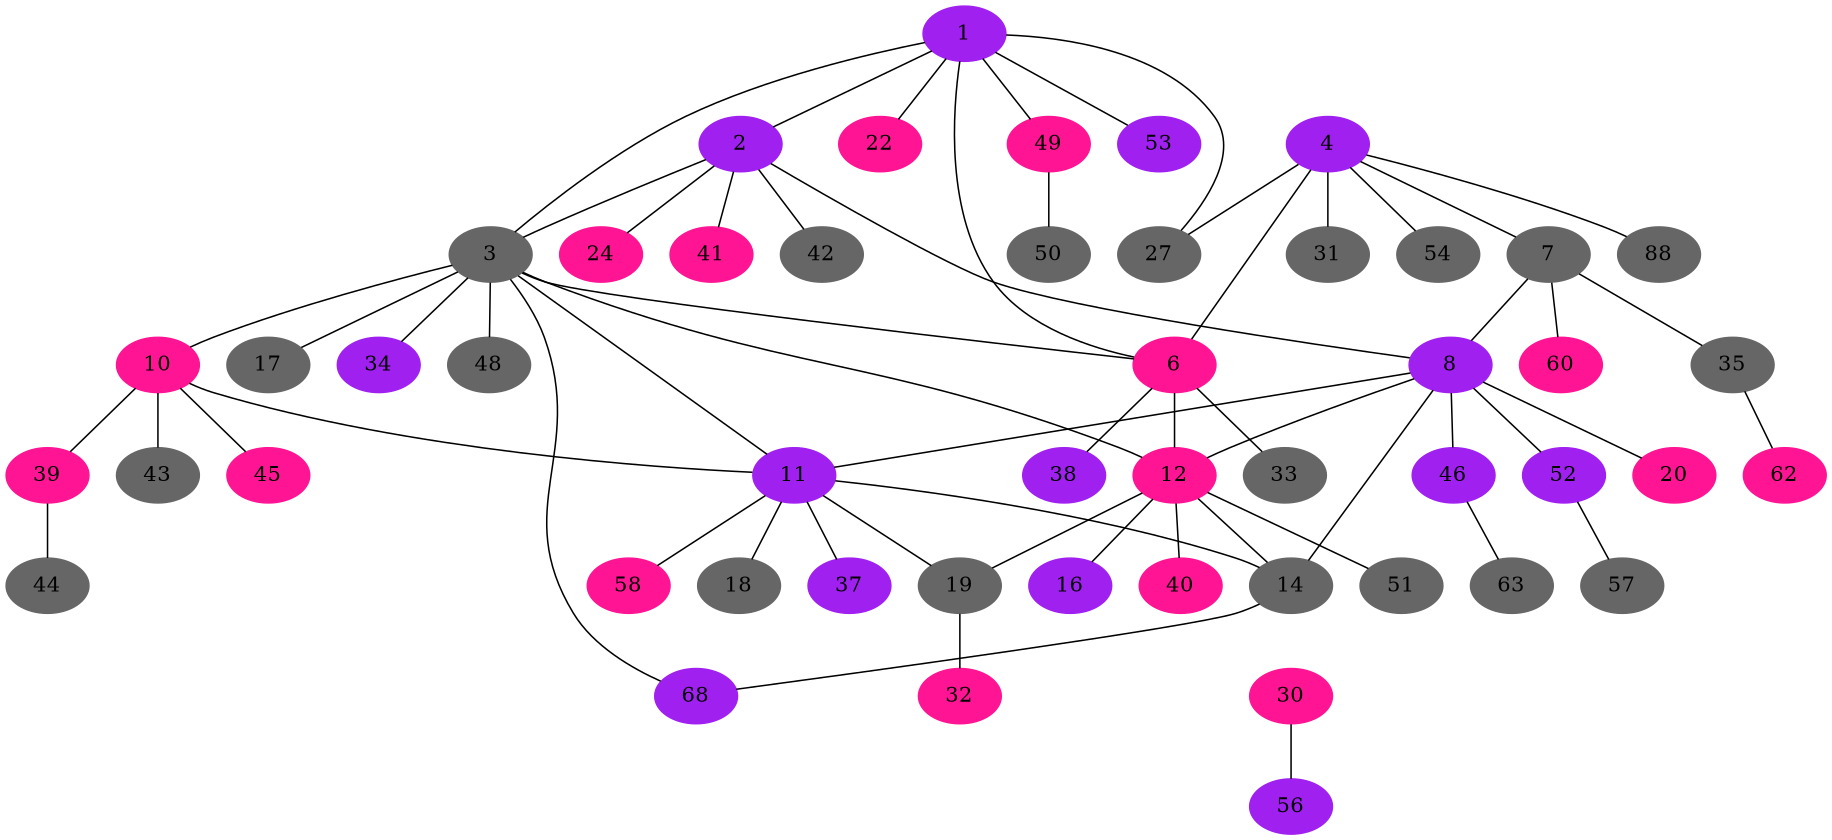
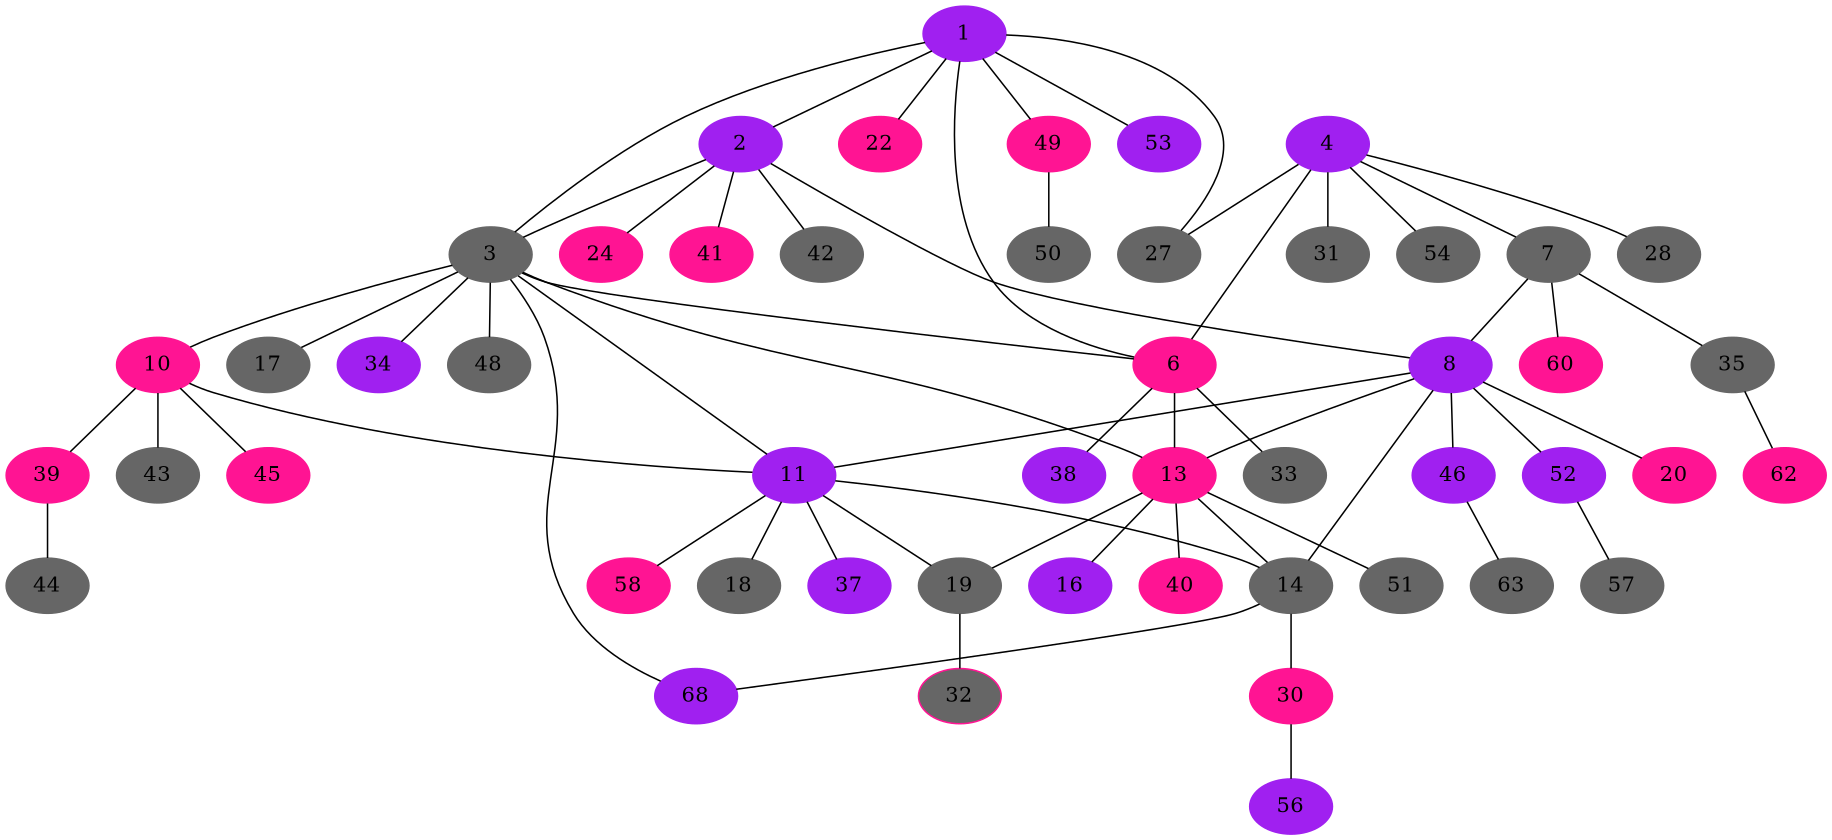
(1659, 255) -> (1659, 255)
(1175, 475) -> (1175, 475)
none -> (1291, 641)
(960, 696) -> (960, 696)
